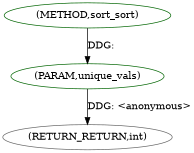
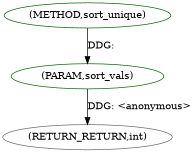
(88, 15) -> (88, 15)
(88, 76) -> (88, 76)
